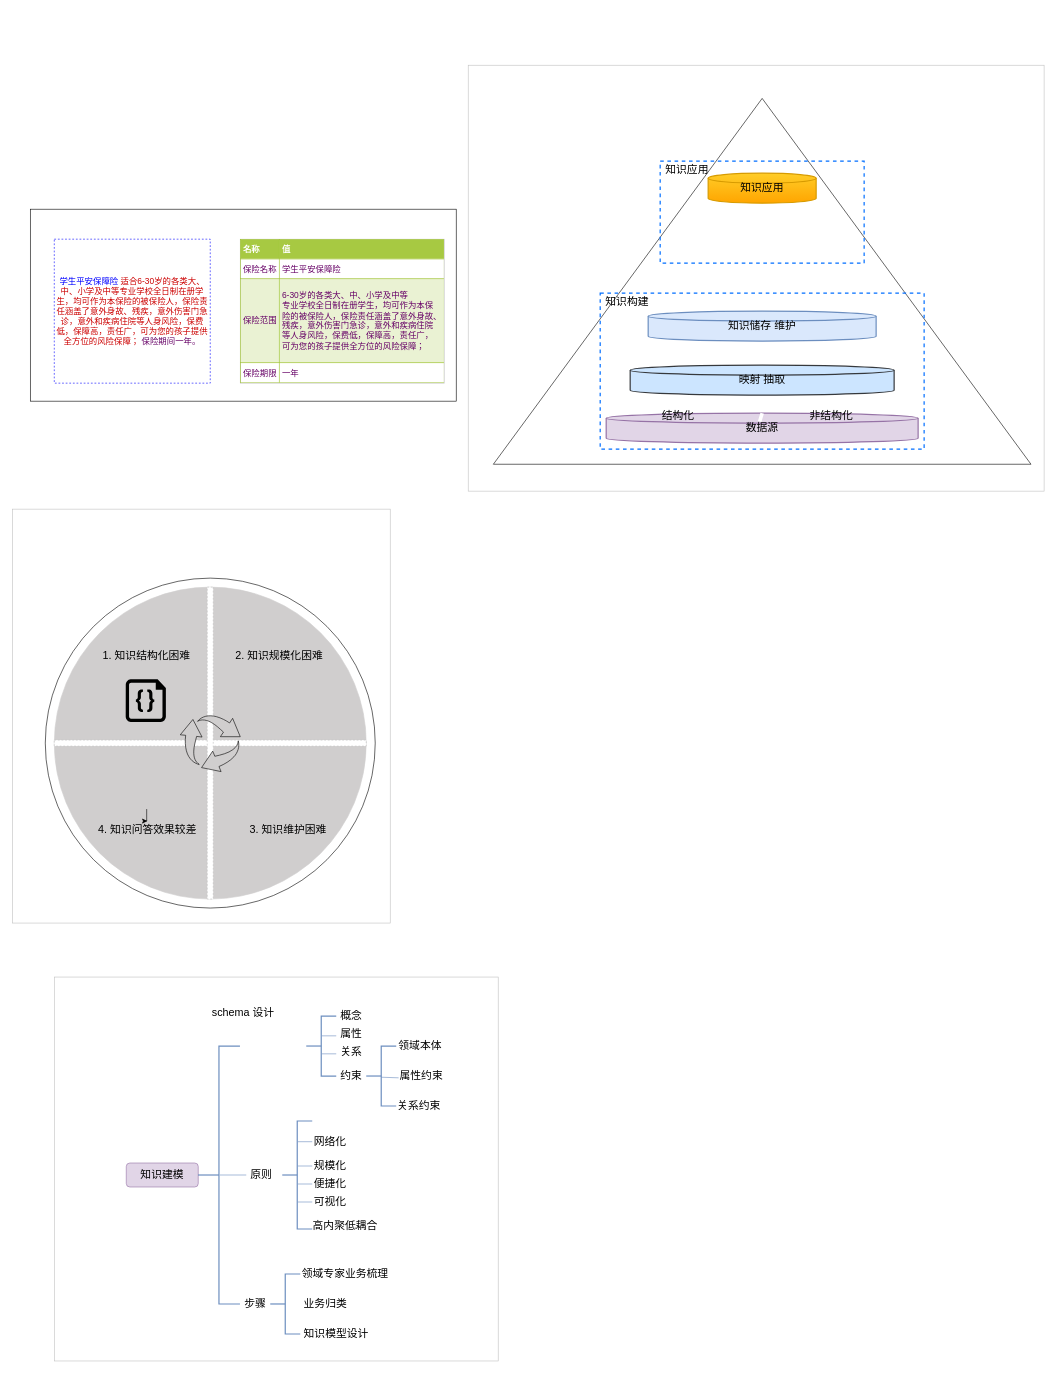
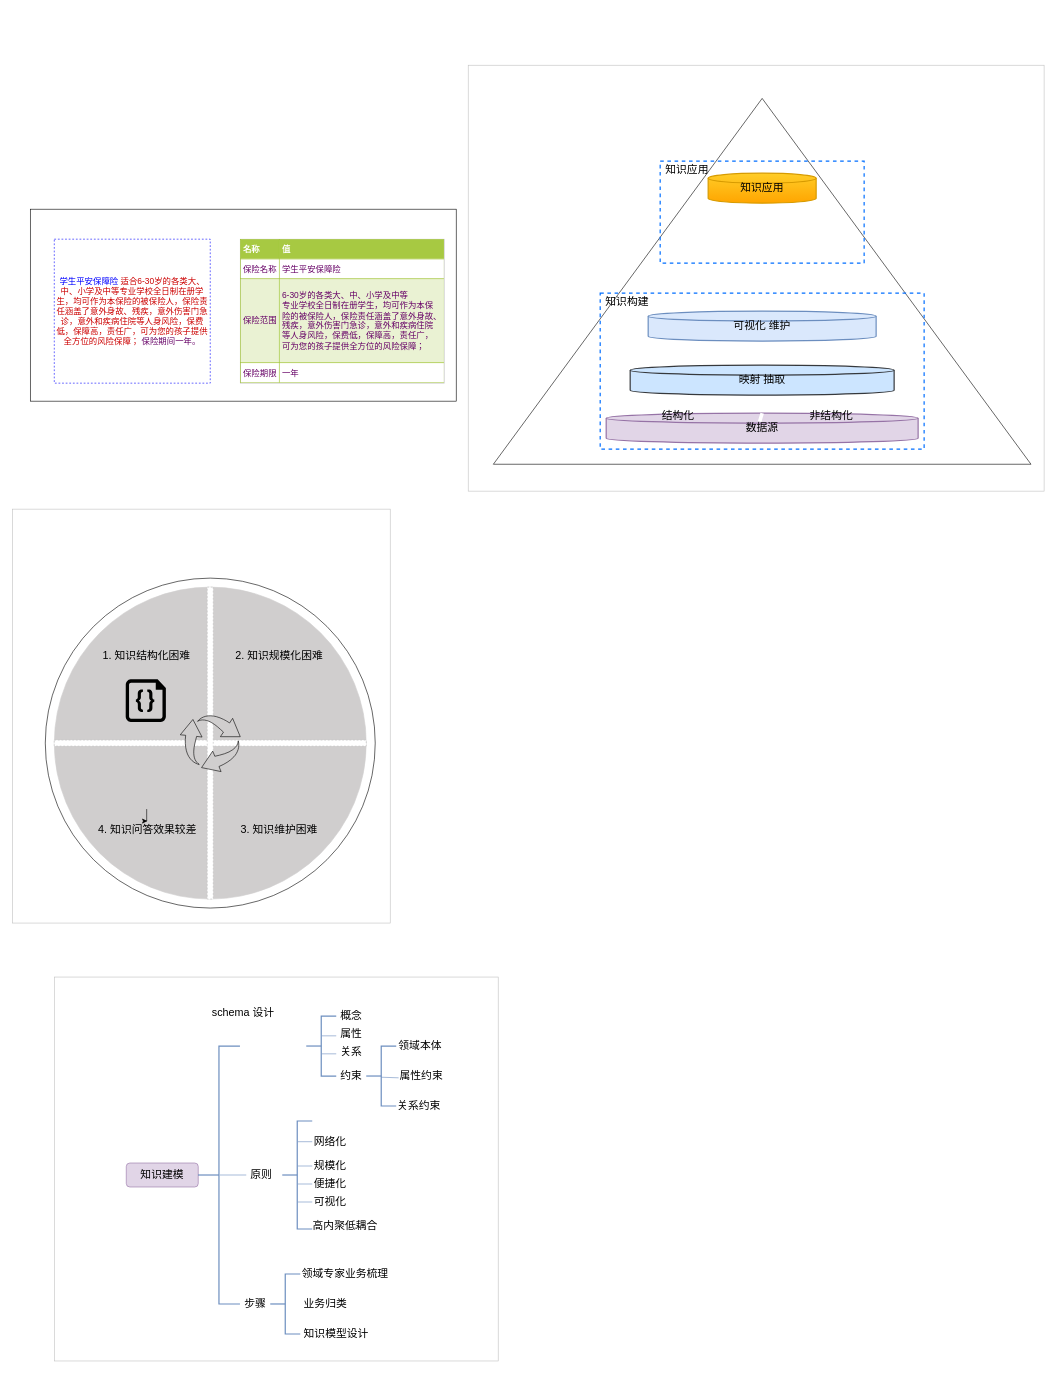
(762, 326) -> (762, 326)
(288, 830) -> (279, 830)
